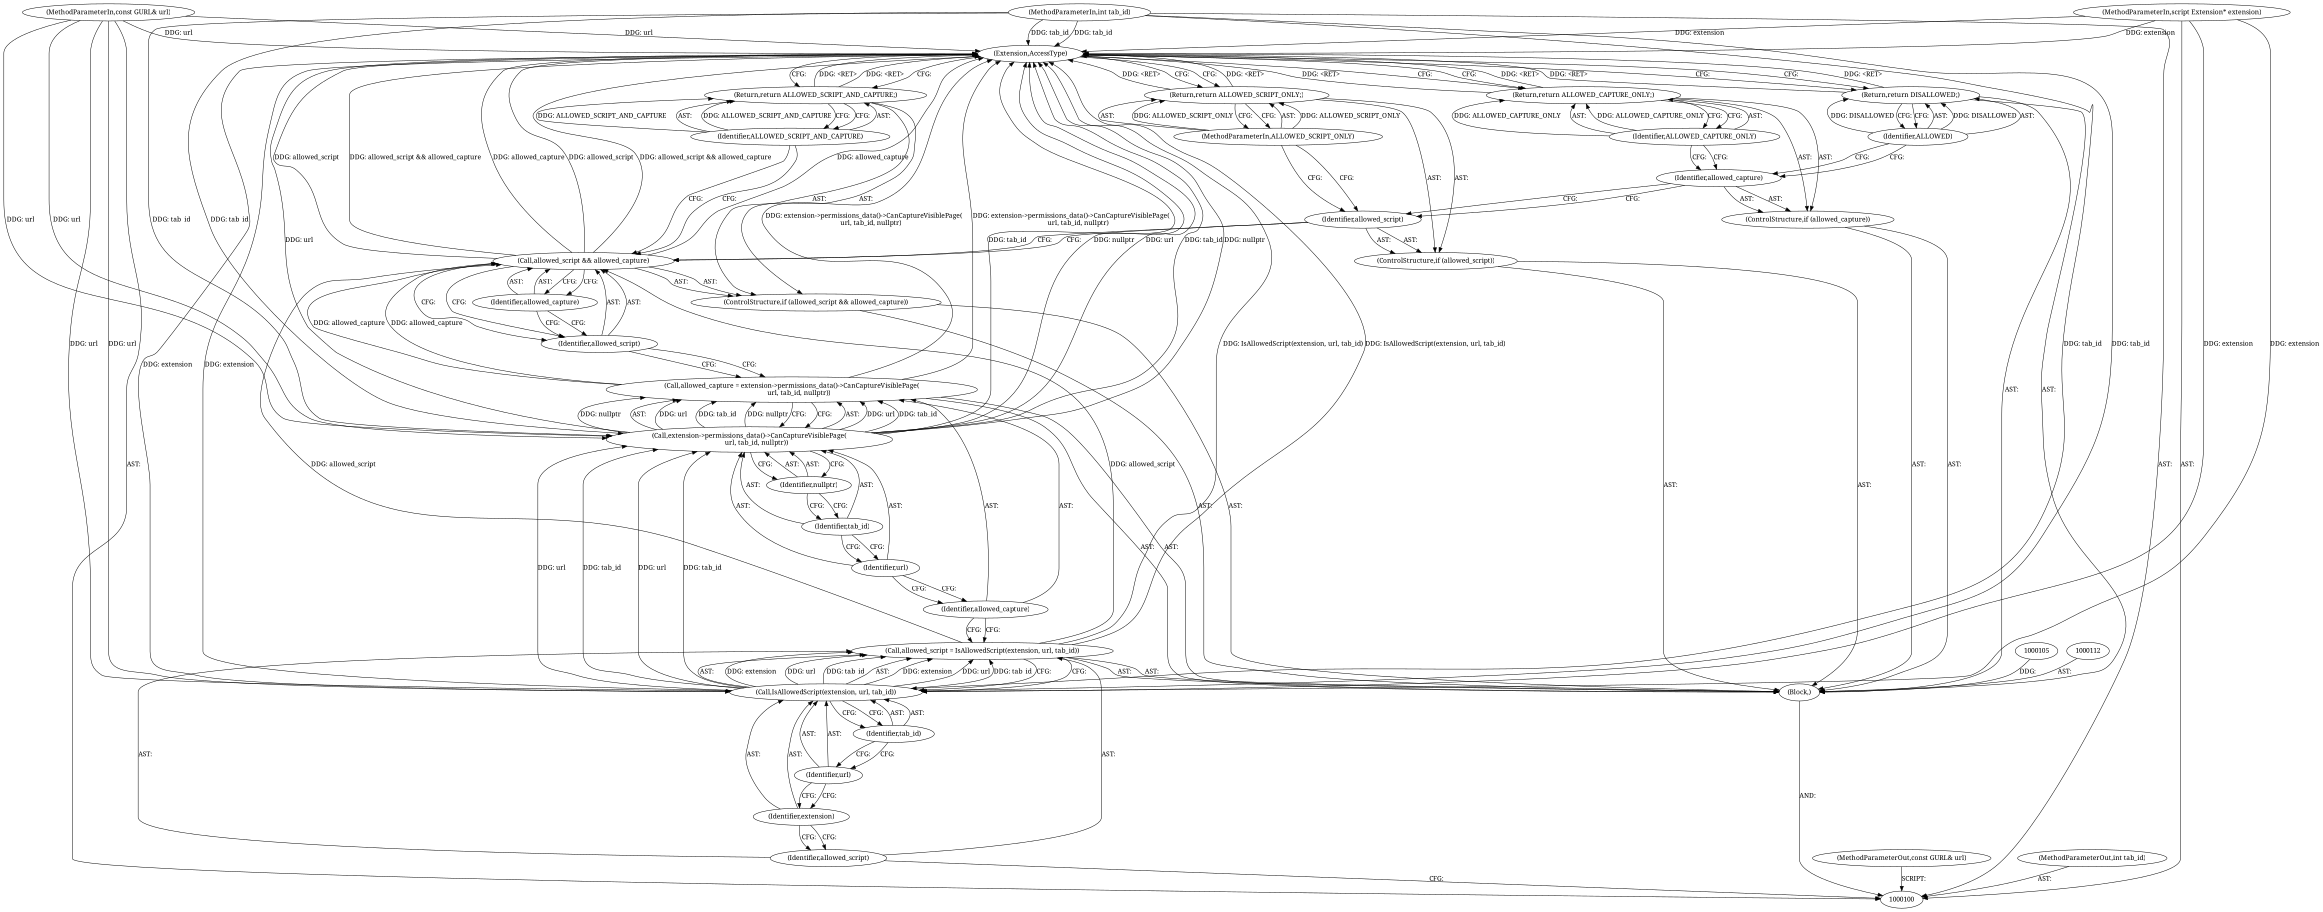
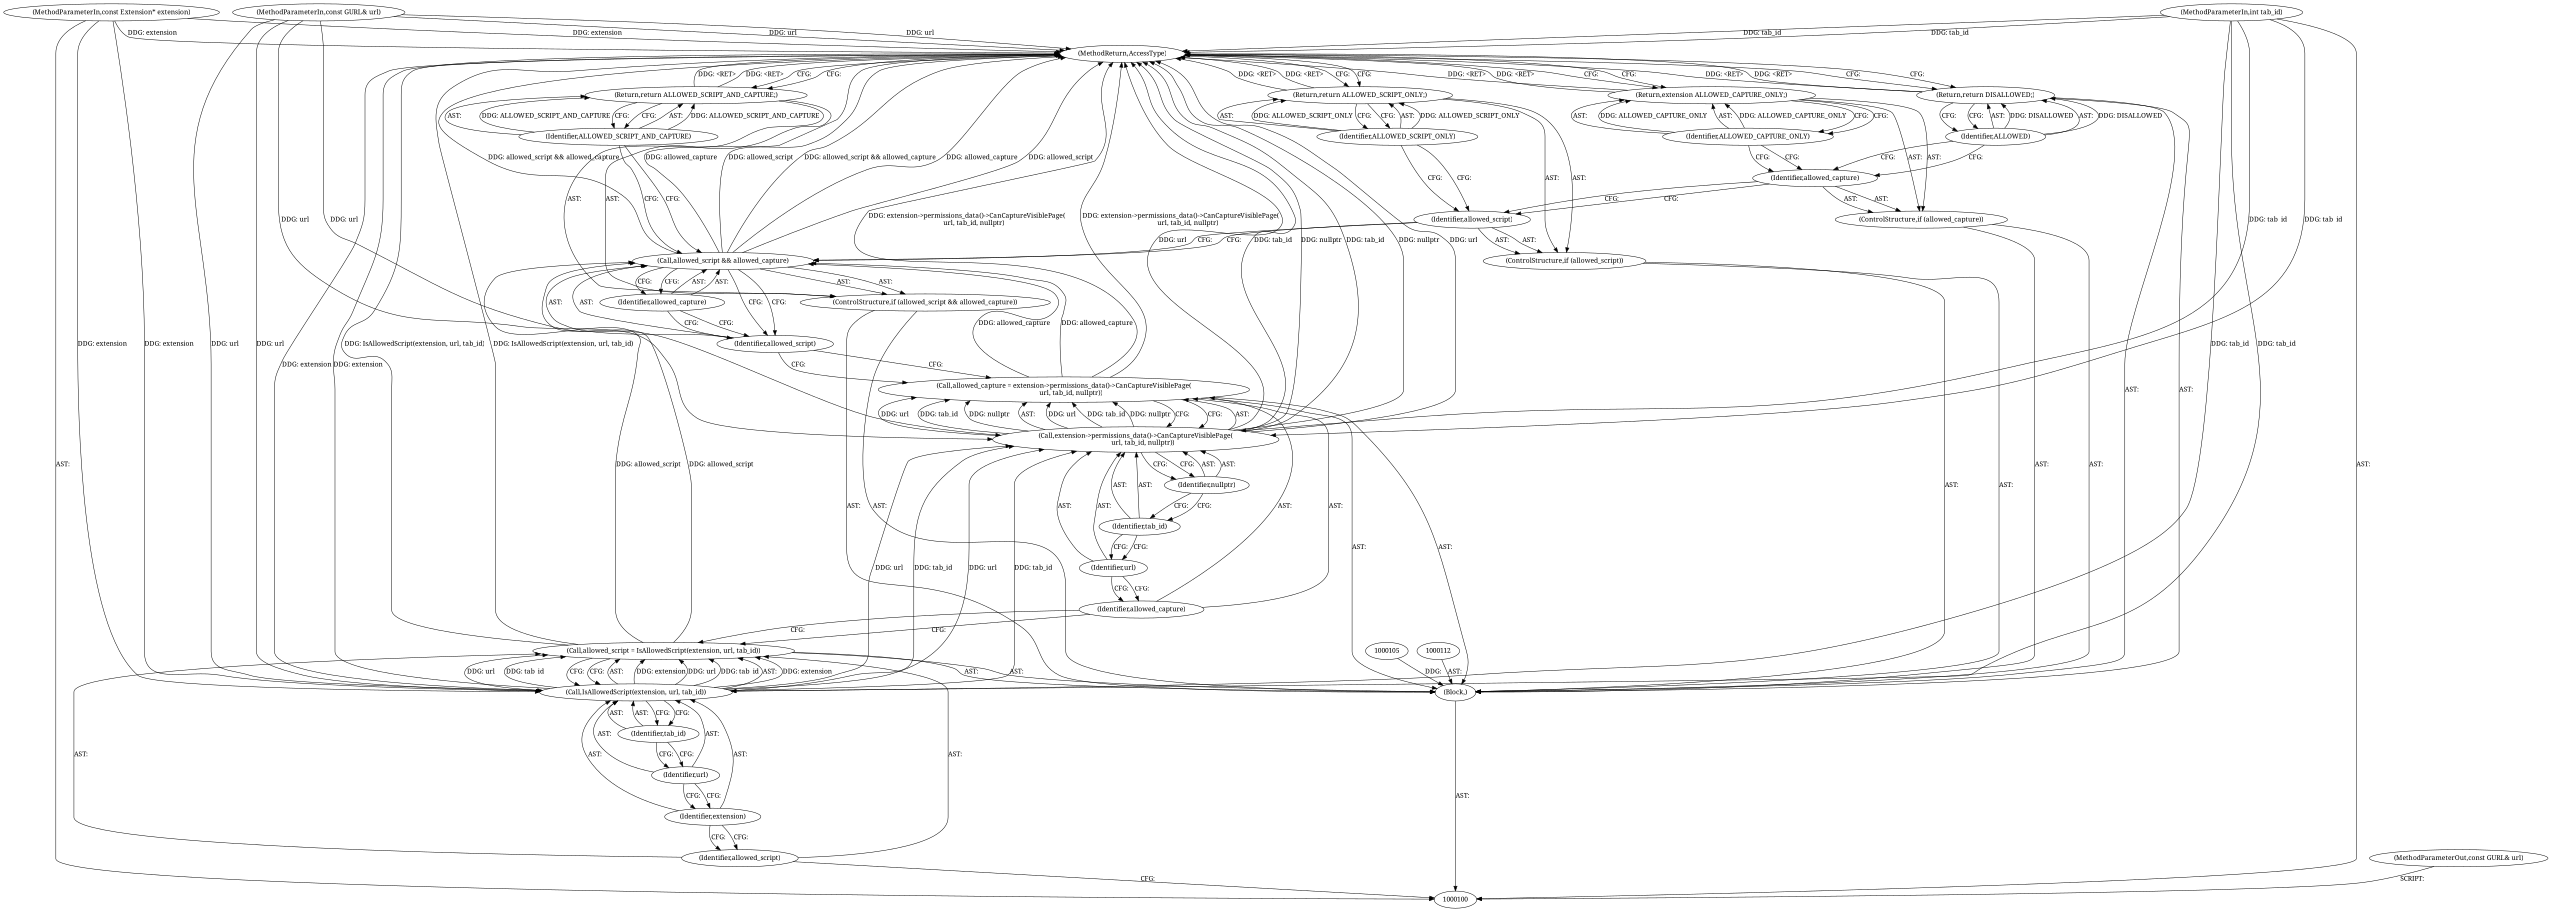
(2182, 12) -> (112, 12)
(1030, 54) -> (1122, 54)
(1584, 95) -> (1712, 95)
(1278, 137) -> (1397, 137)
(1809, 796) -> (1464, 796)
(2092, 858) -> none
(541, 880) -> none
